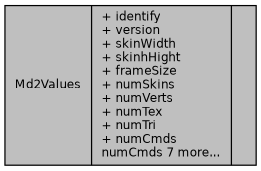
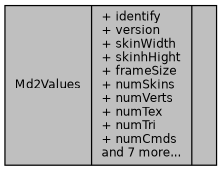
(161, 153) -> (142, 153)
